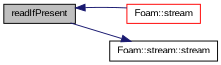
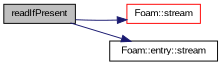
(106, 7) -> (96, 20)
(164, 51) -> (164, 51)
